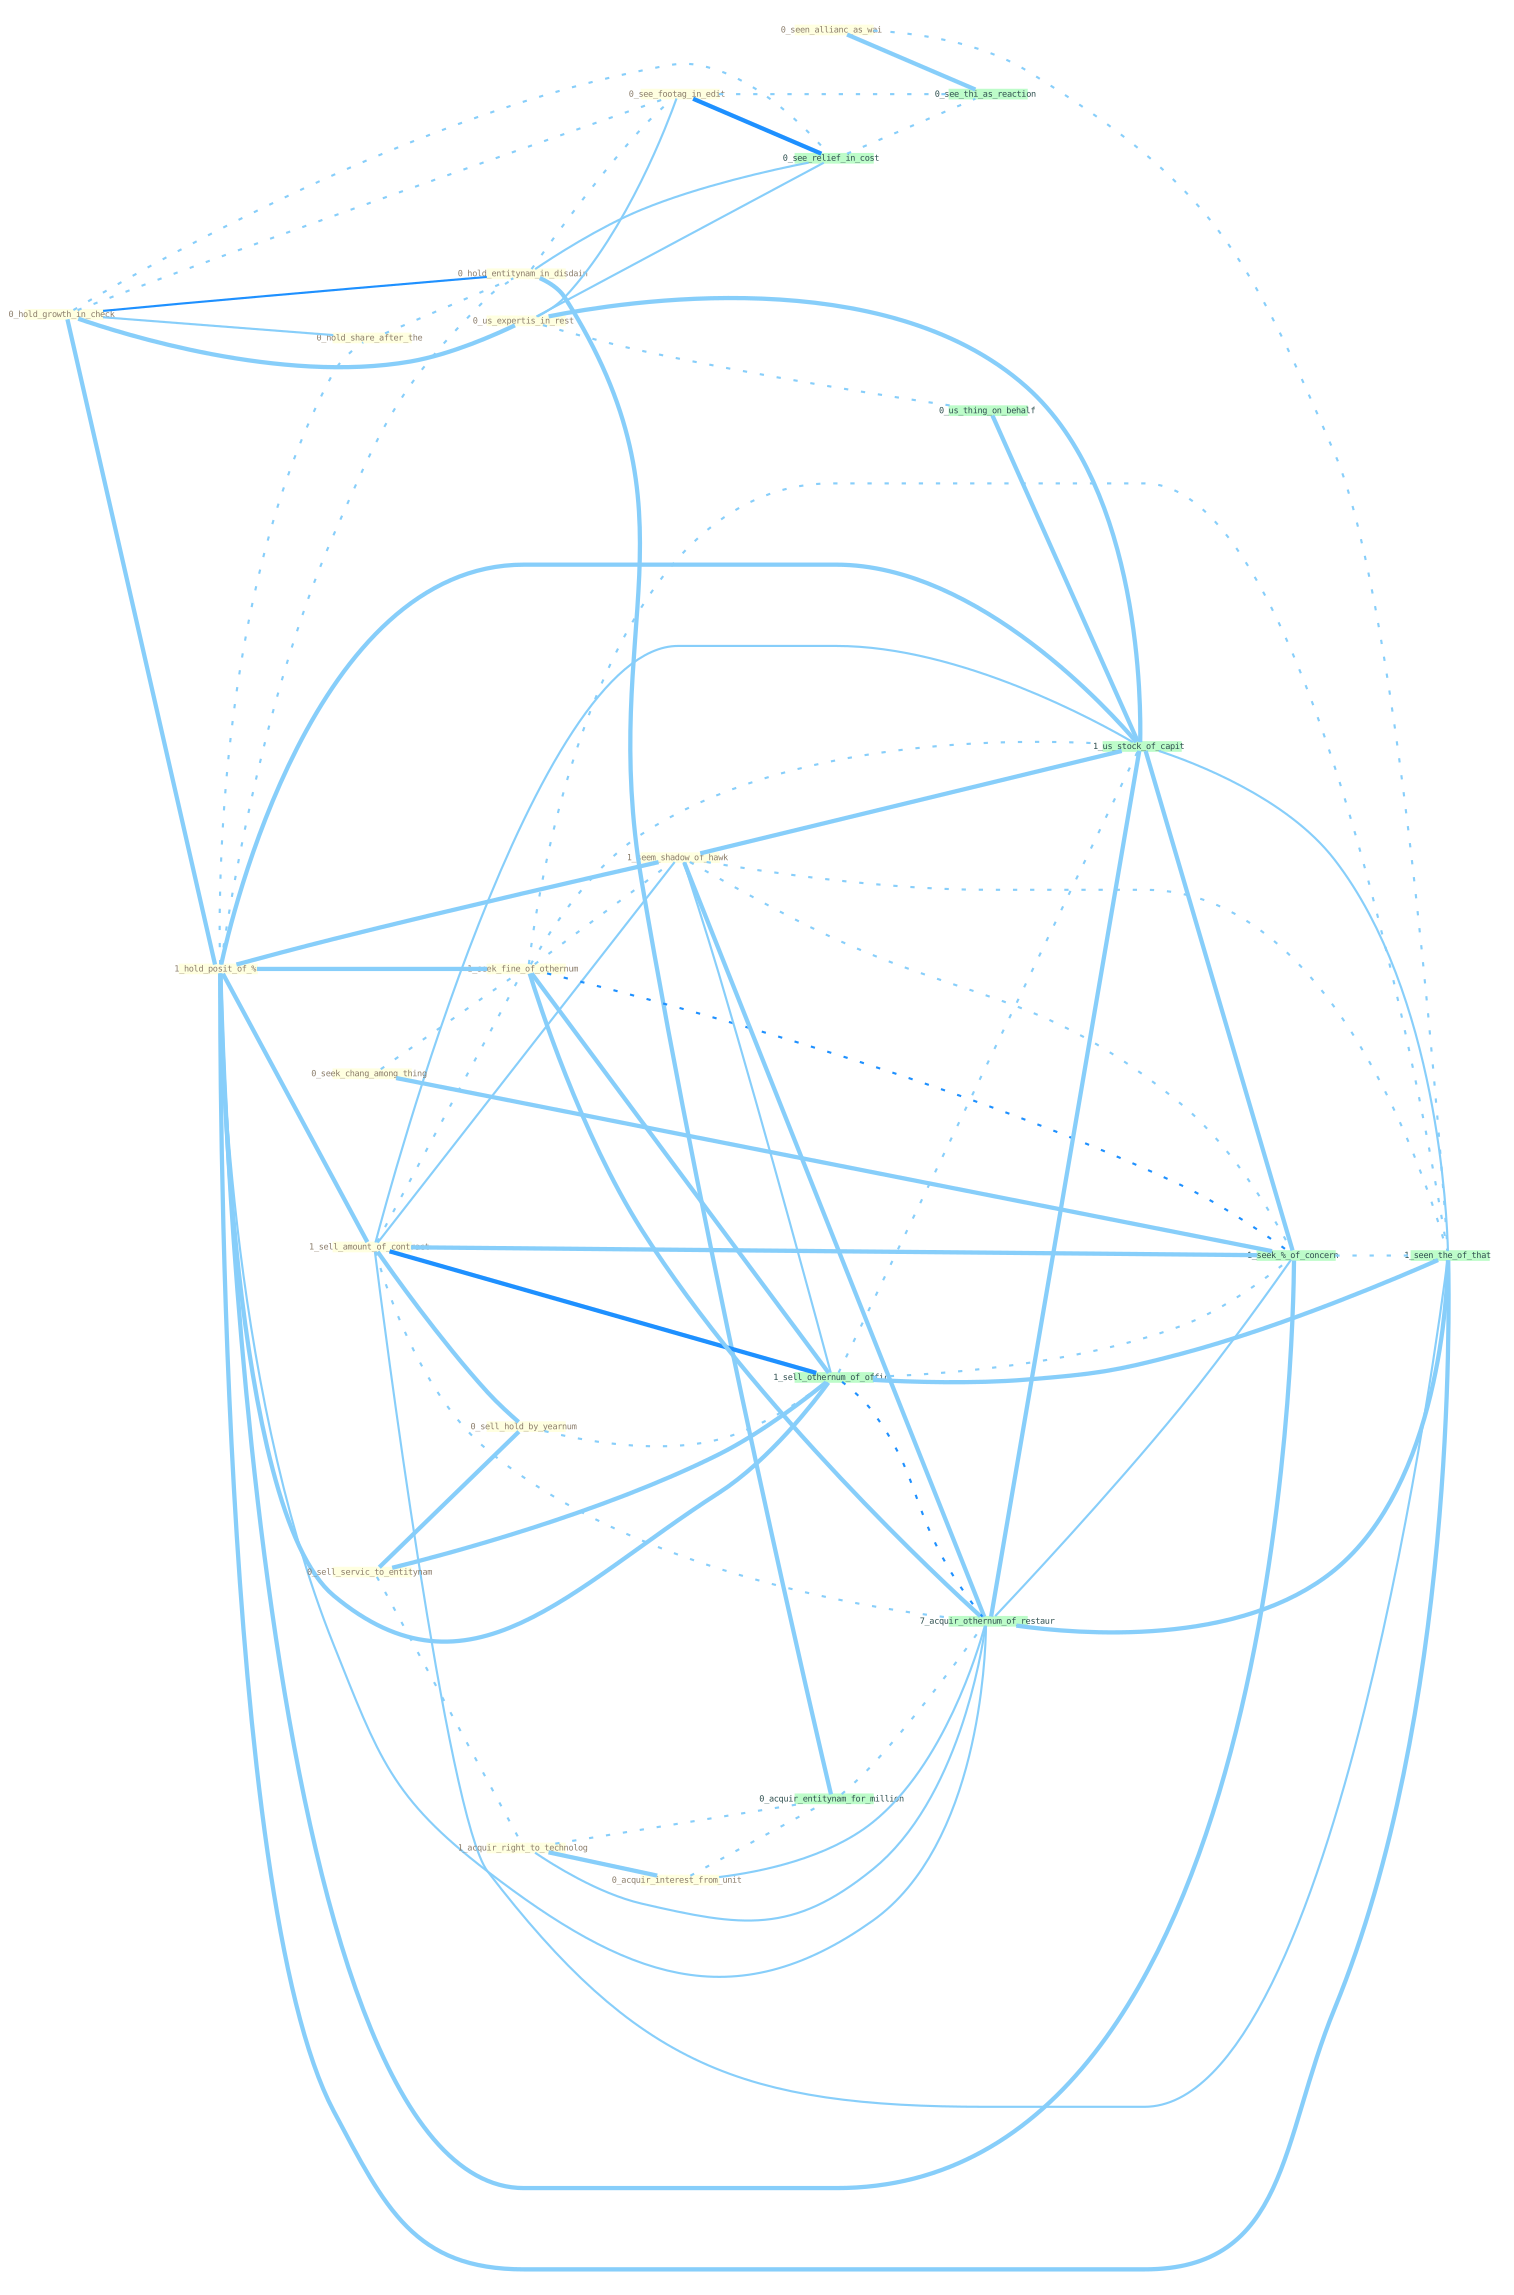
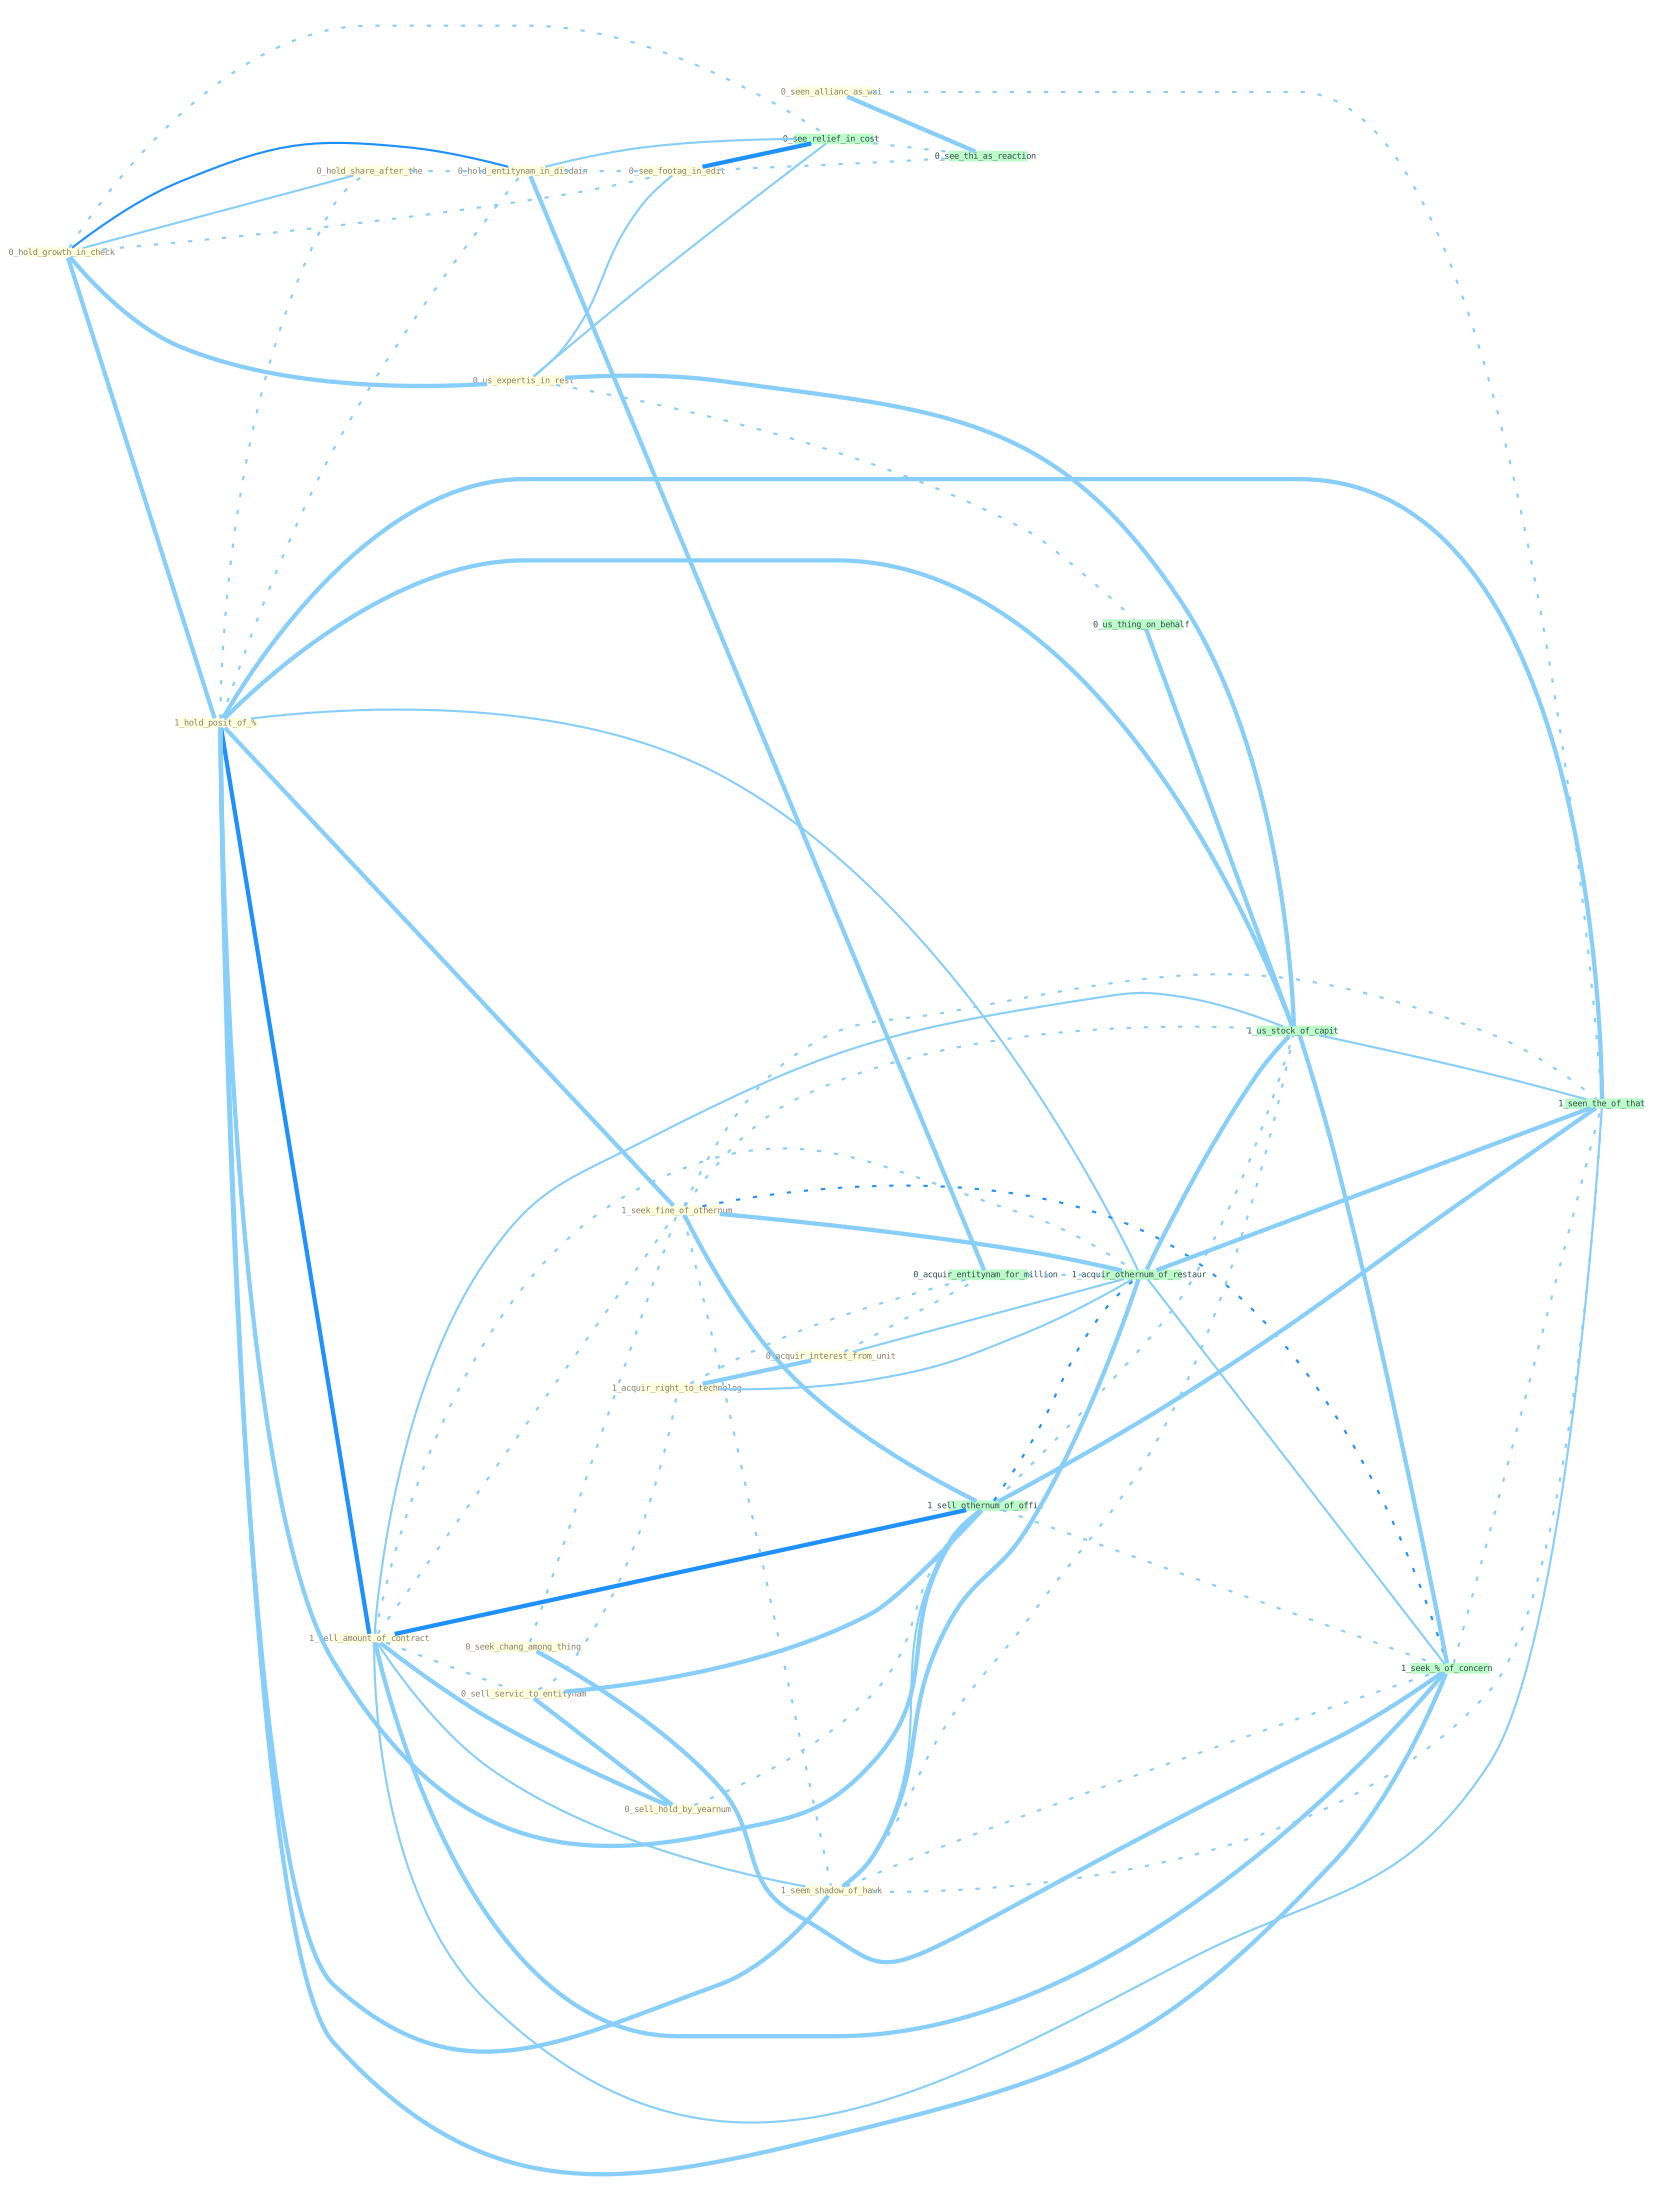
(911, 802) -> (1126, 1491)
(295, 1108) -> (295, 1181)
(988, 1621) -> (1142, 1275)
none -> (449, 1666)
